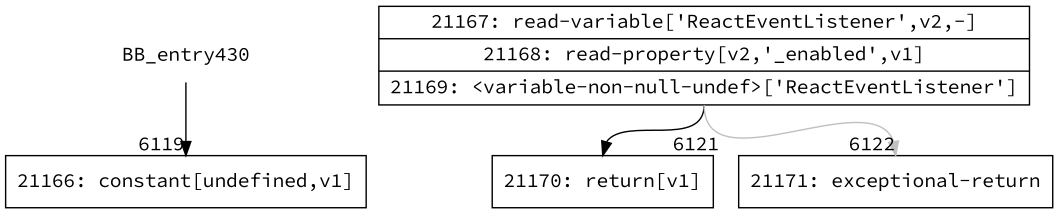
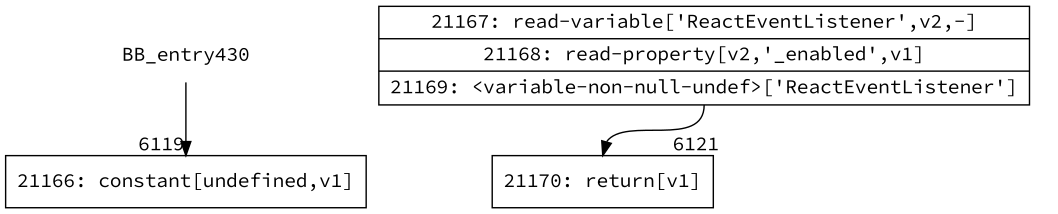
(896, 182) -> none
